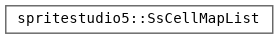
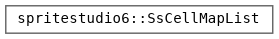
(139, 19) -> (139, 19)
